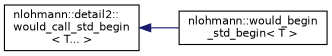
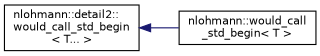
(253, 28) -> (248, 28)
